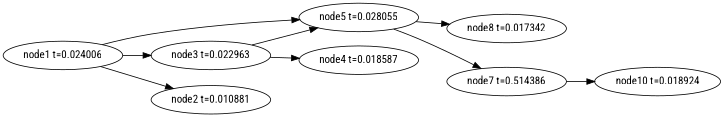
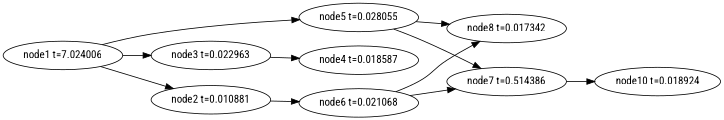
(281, 37) -> none
(63, 55) -> (63, 55)
none -> (359, 103)
